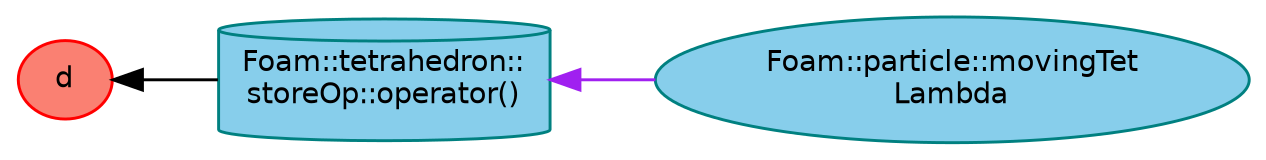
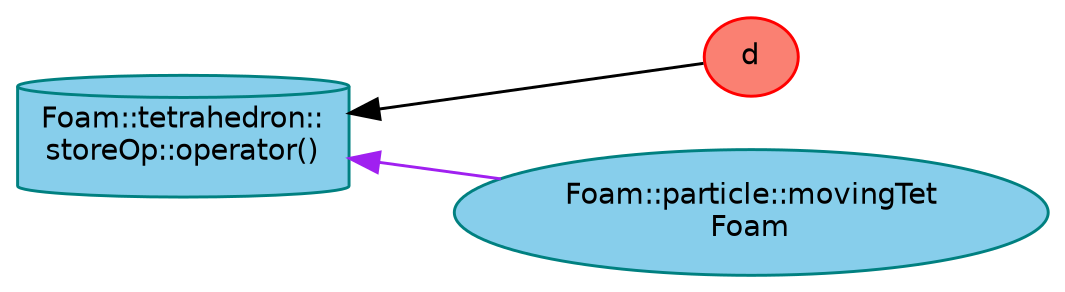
(180, 80) -> (541, 86)
(952, 80) -> (751, 212)
